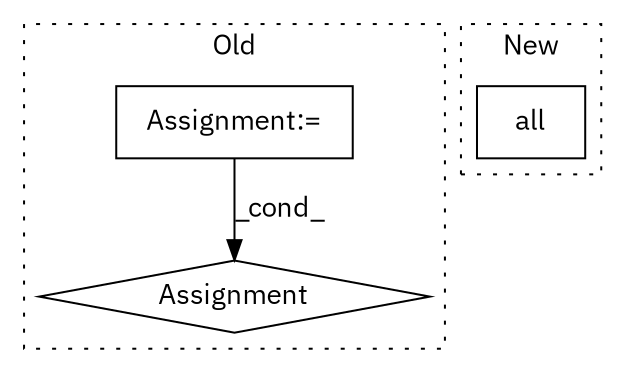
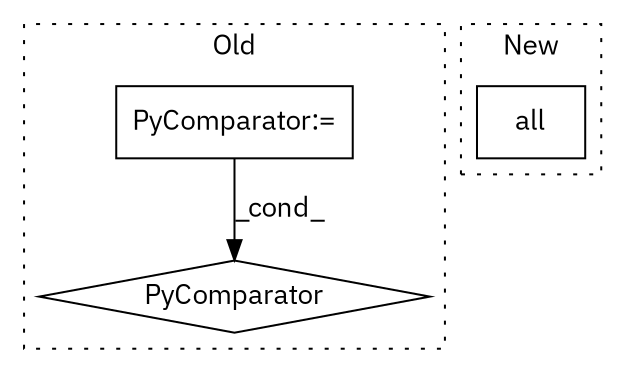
(234, 122) -> (234, 122)
(234, 297) -> (234, 297)
